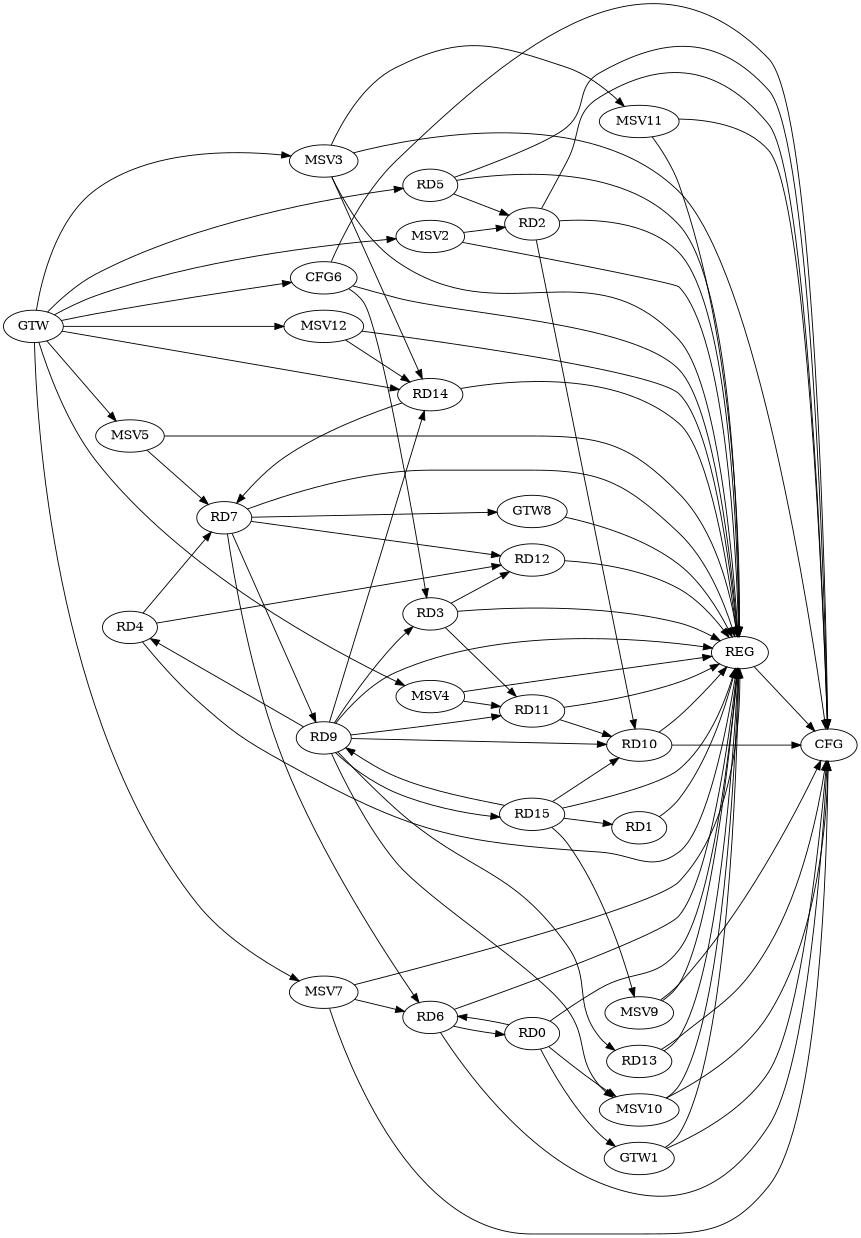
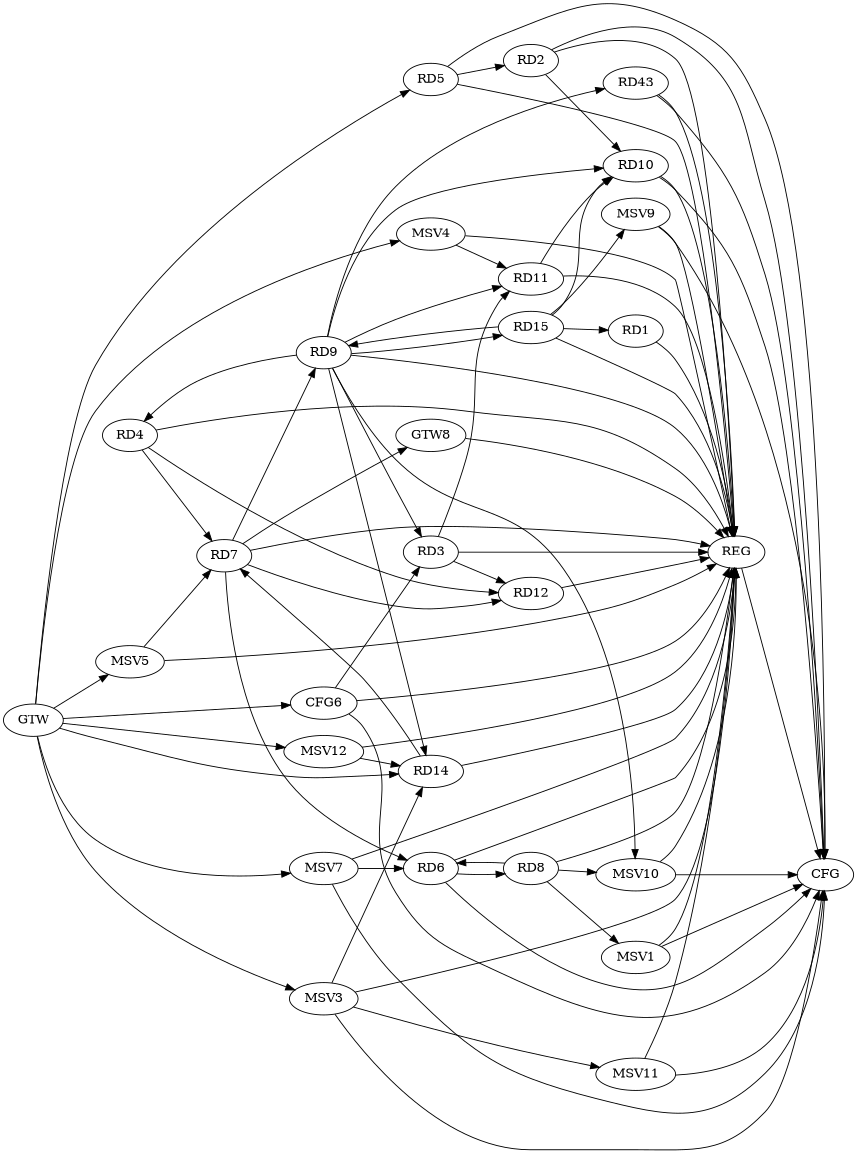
(430, 237) -> none
(532, 1034) -> (531, 868)
(639, 1061) -> (636, 83)
(639, 1158) -> (636, 957)
